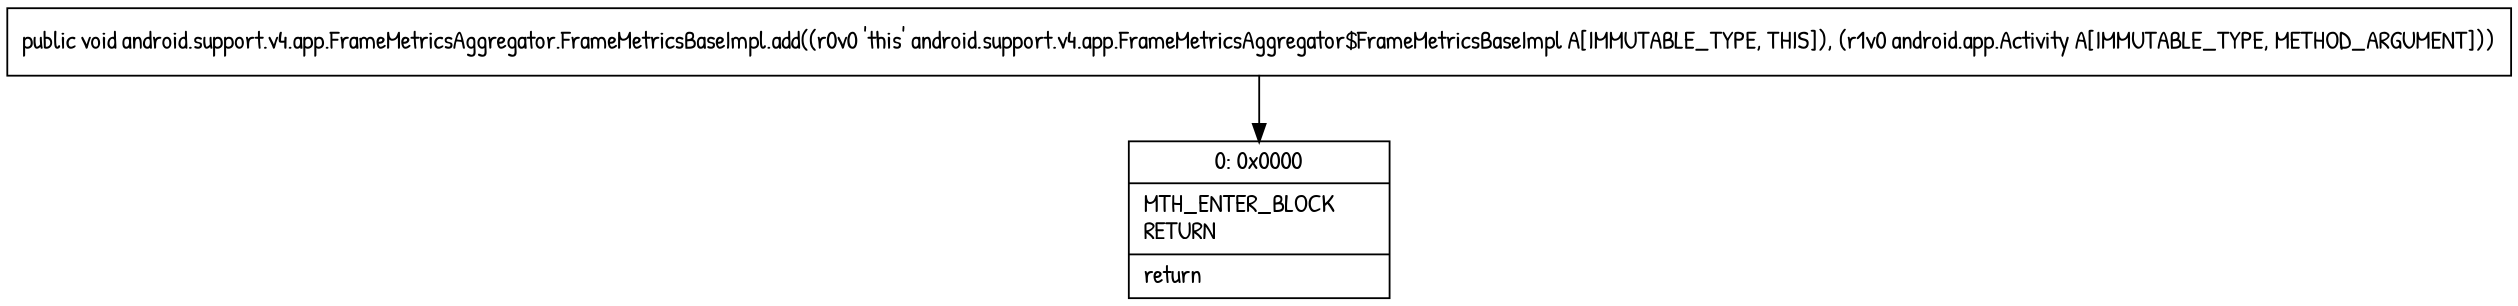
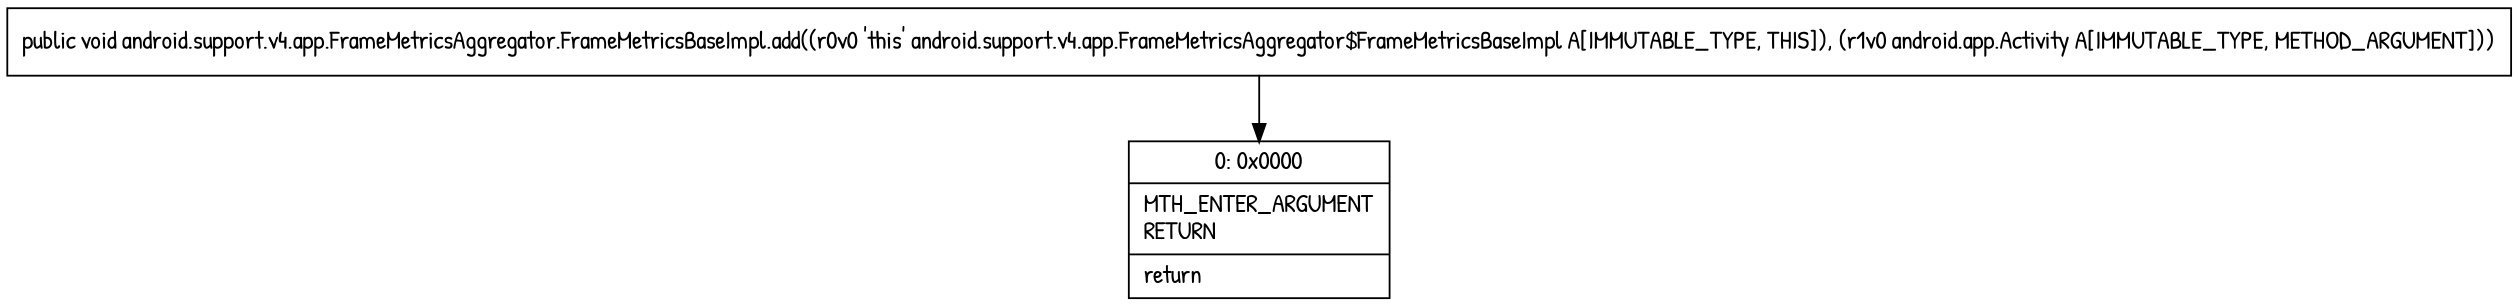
(1240, 204) -> (1259, 204)
